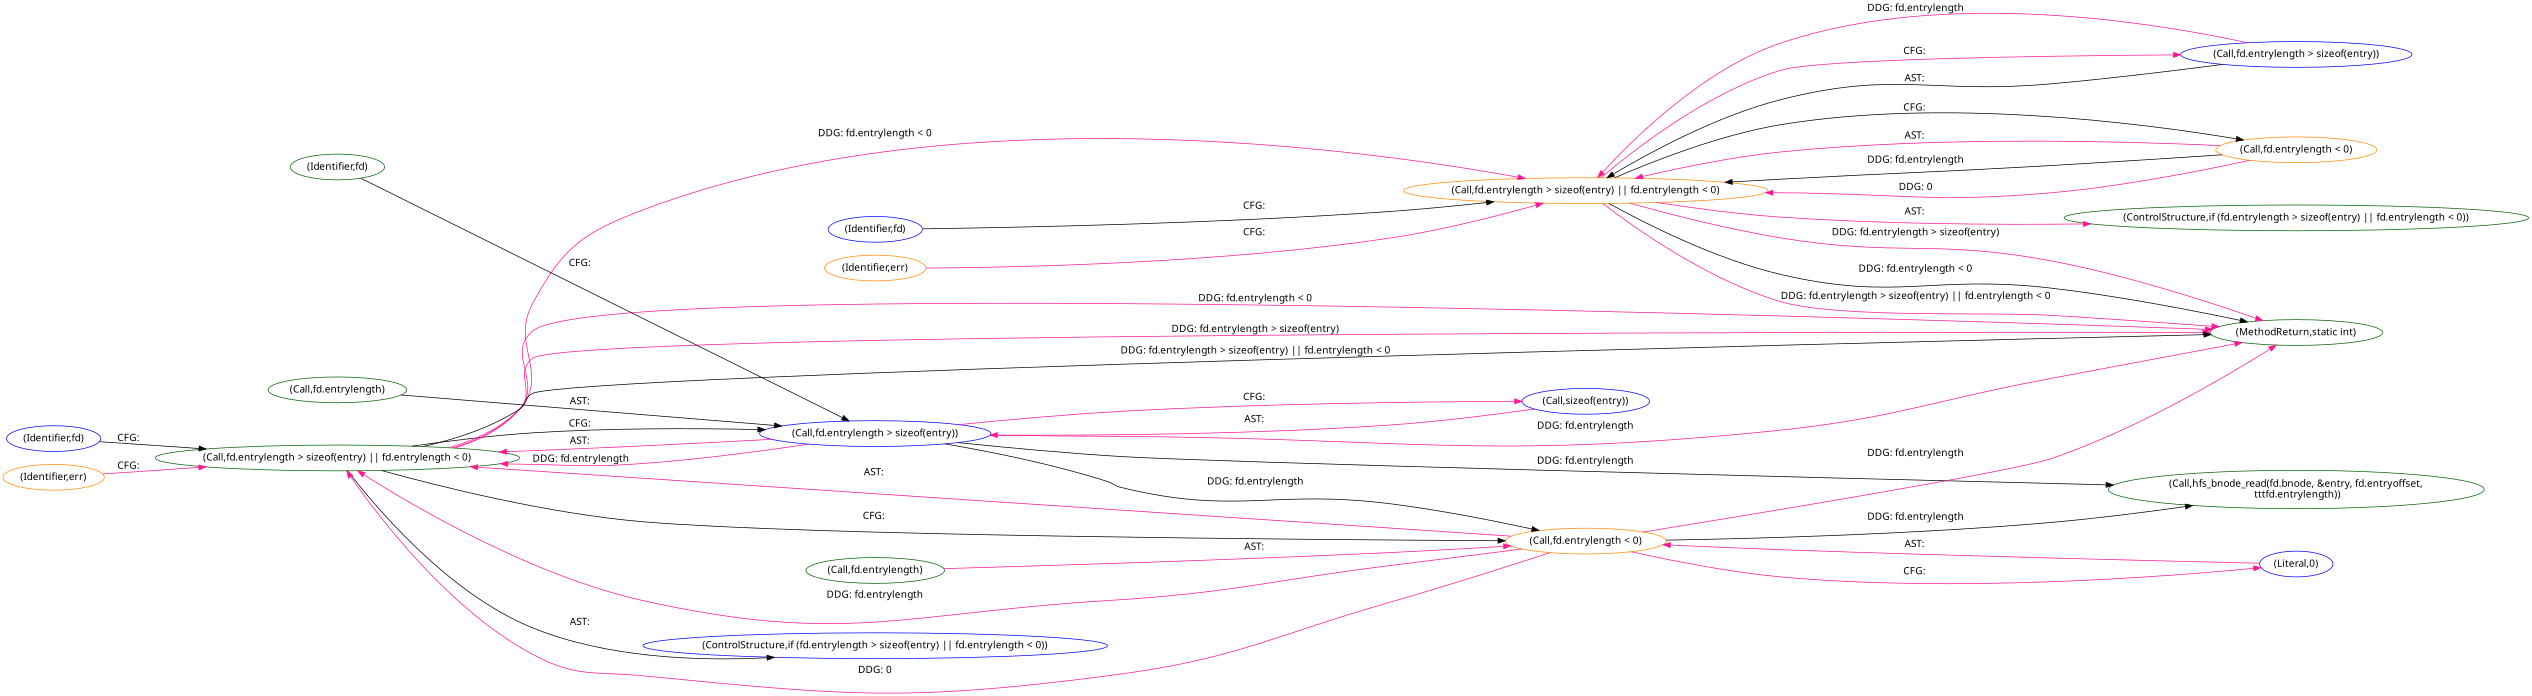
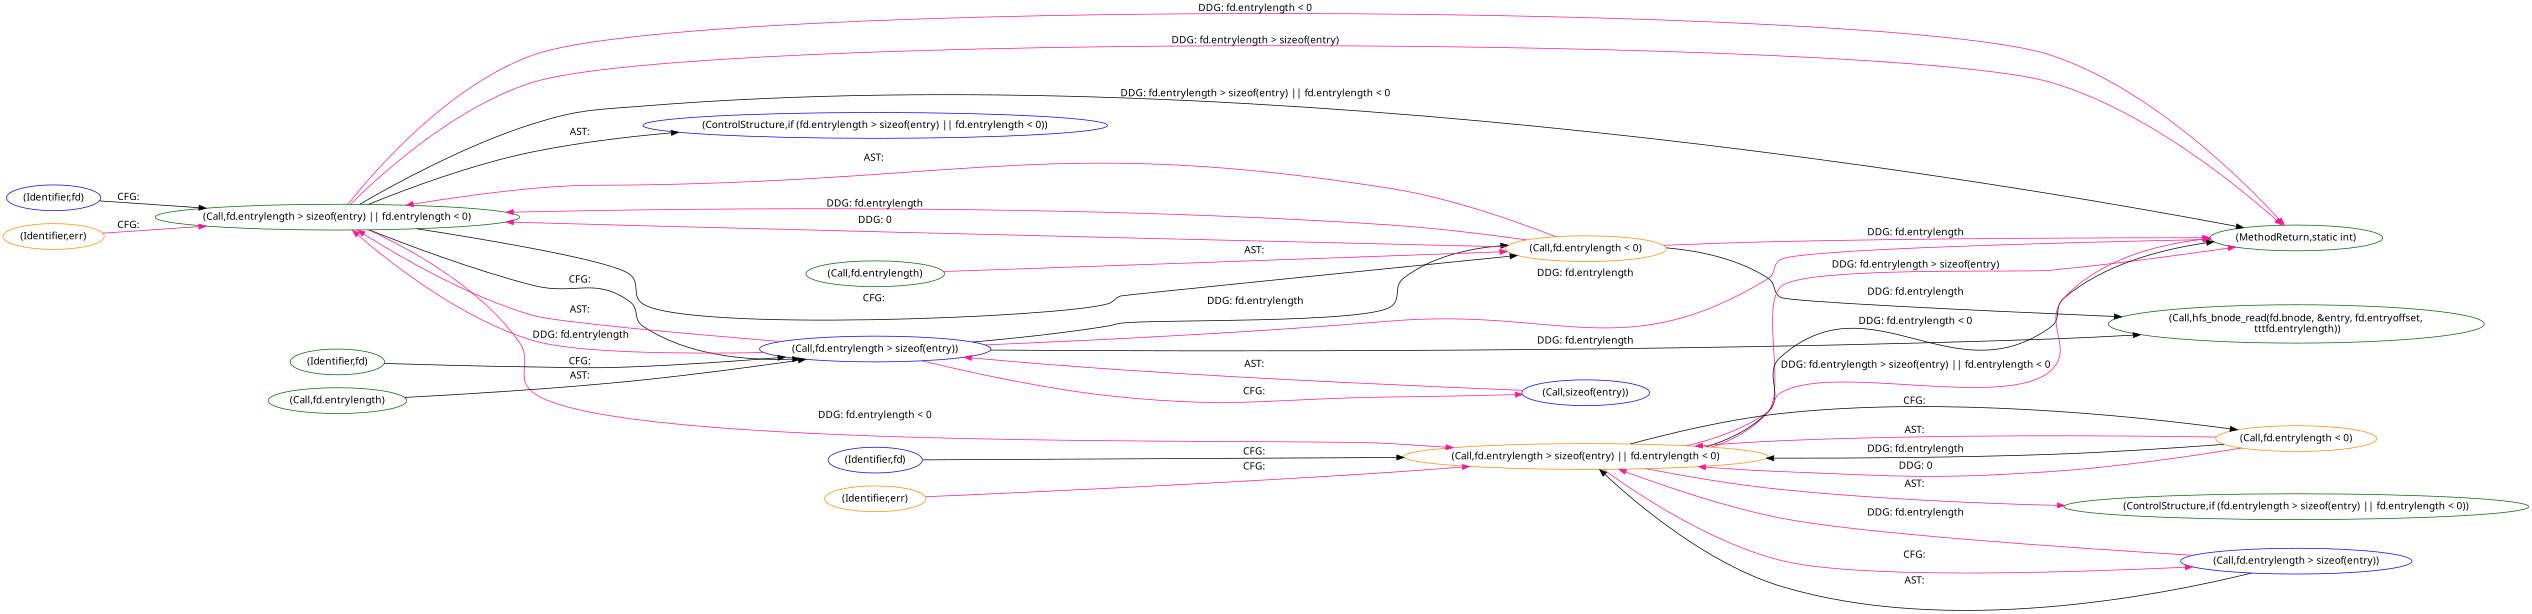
(2296, 564) -> none
